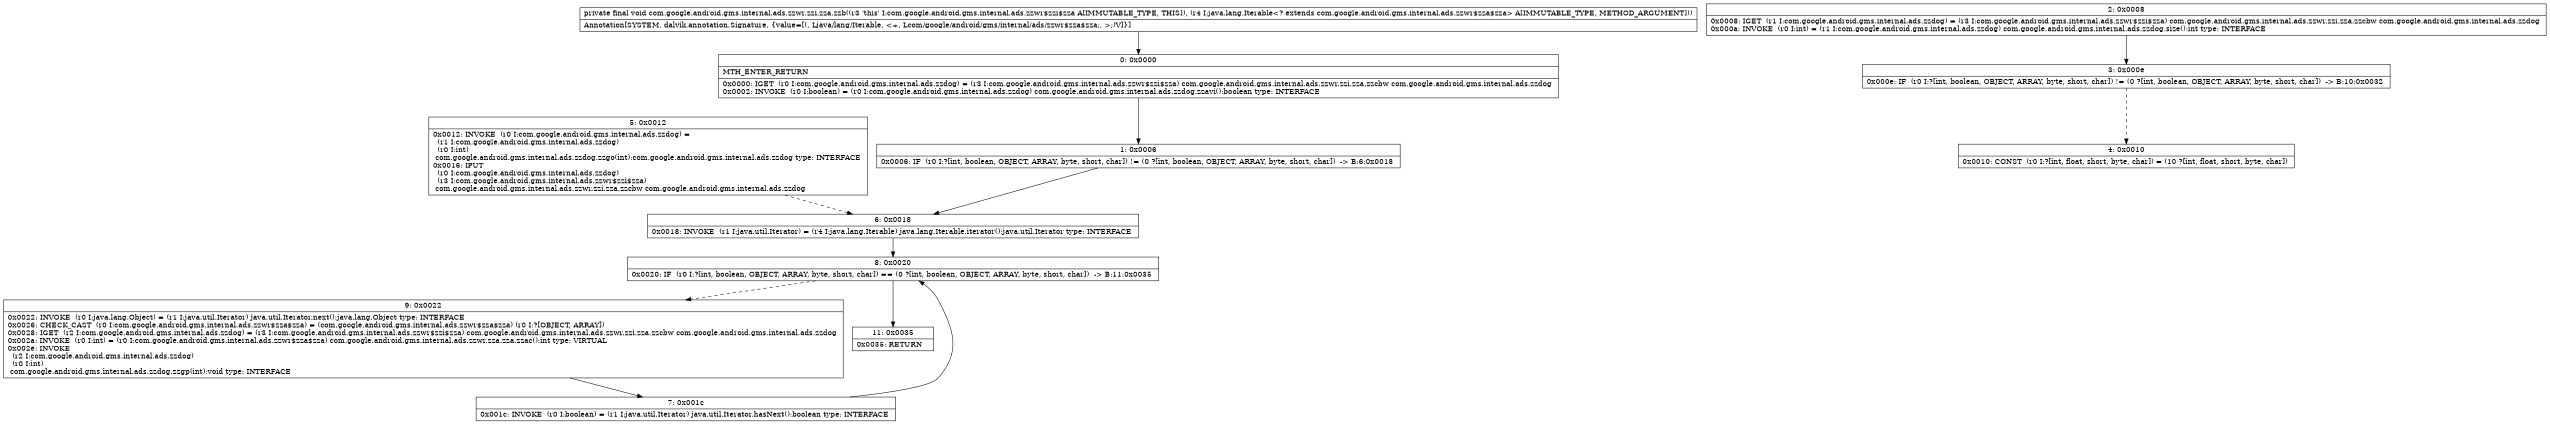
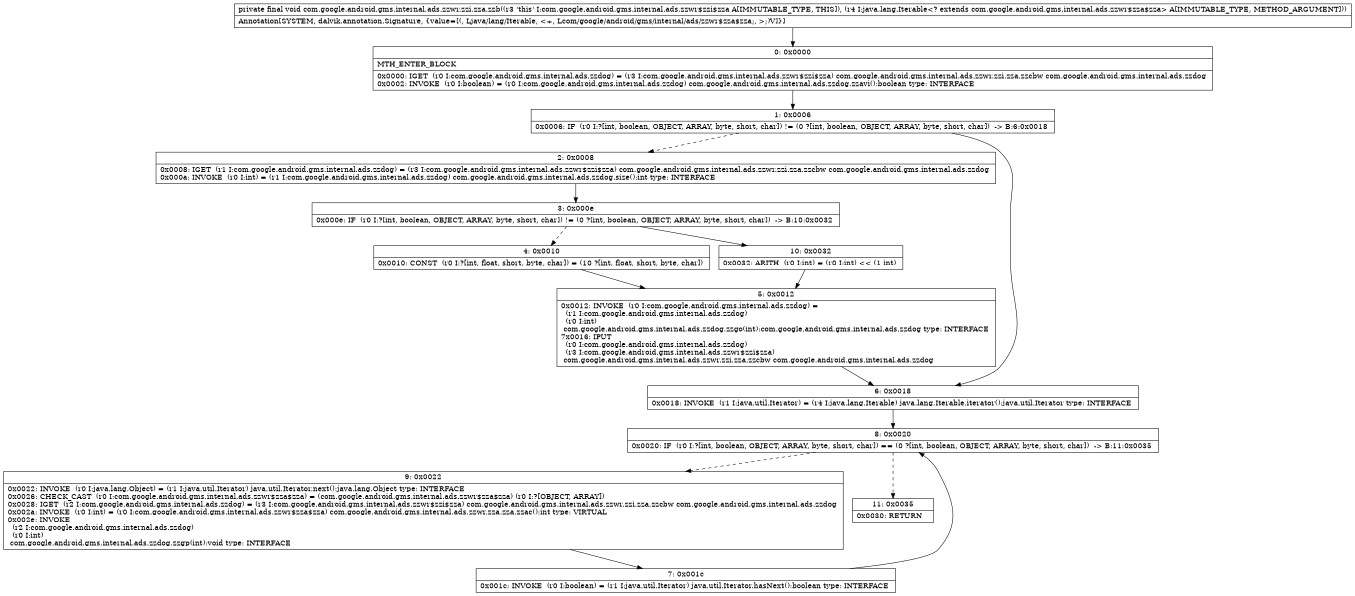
(766, 72) -> (417, 64)
none -> (696, 142)
(461, 166) -> (589, 337)
(816, 204) -> (855, 375)
none -> (811, 258)
none -> (610, 278)
(893, 301) -> (893, 473)
(893, 345) -> (893, 516)
